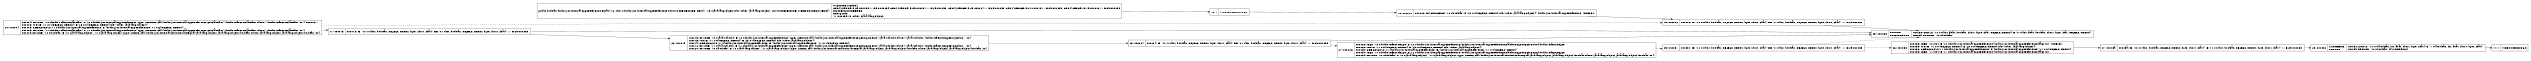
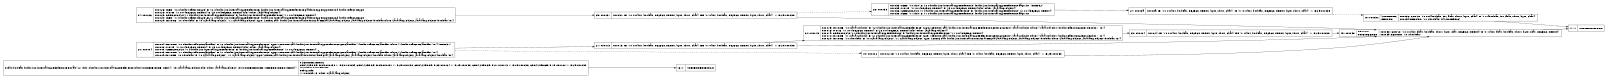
(1497, 13) -> none
none -> (1554, 29)
(1862, 41) -> (1086, 23)
(1333, 46) -> none
(2514, 48) -> (1591, 28)
